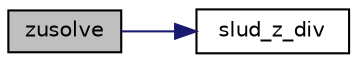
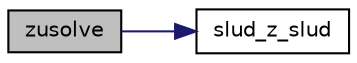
(273, 31) -> (273, 31)
